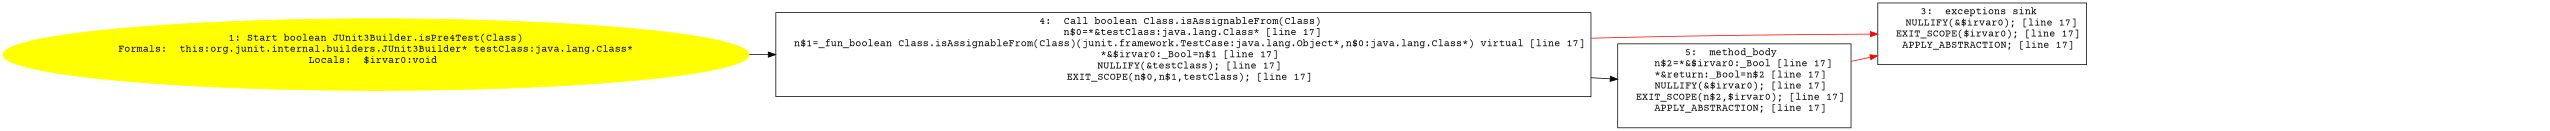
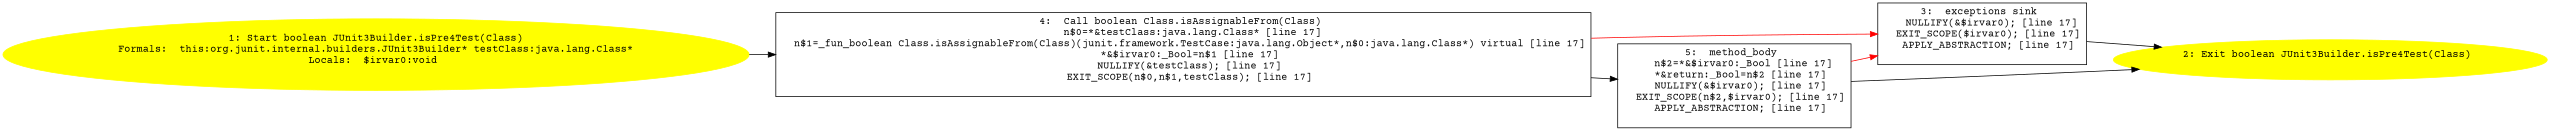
none -> (2330, 60)
